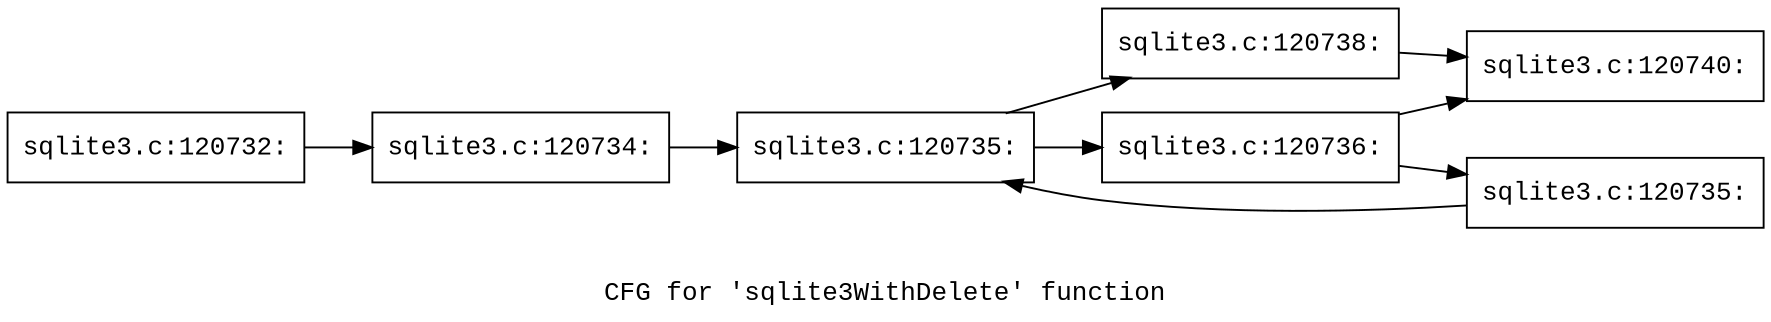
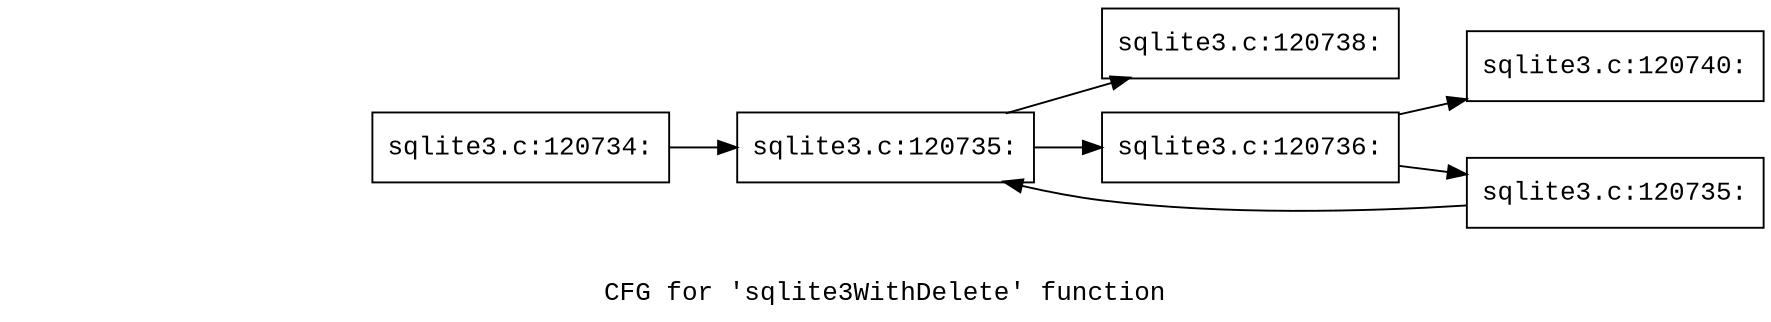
(1423, 54) -> none
(156, 147) -> none
